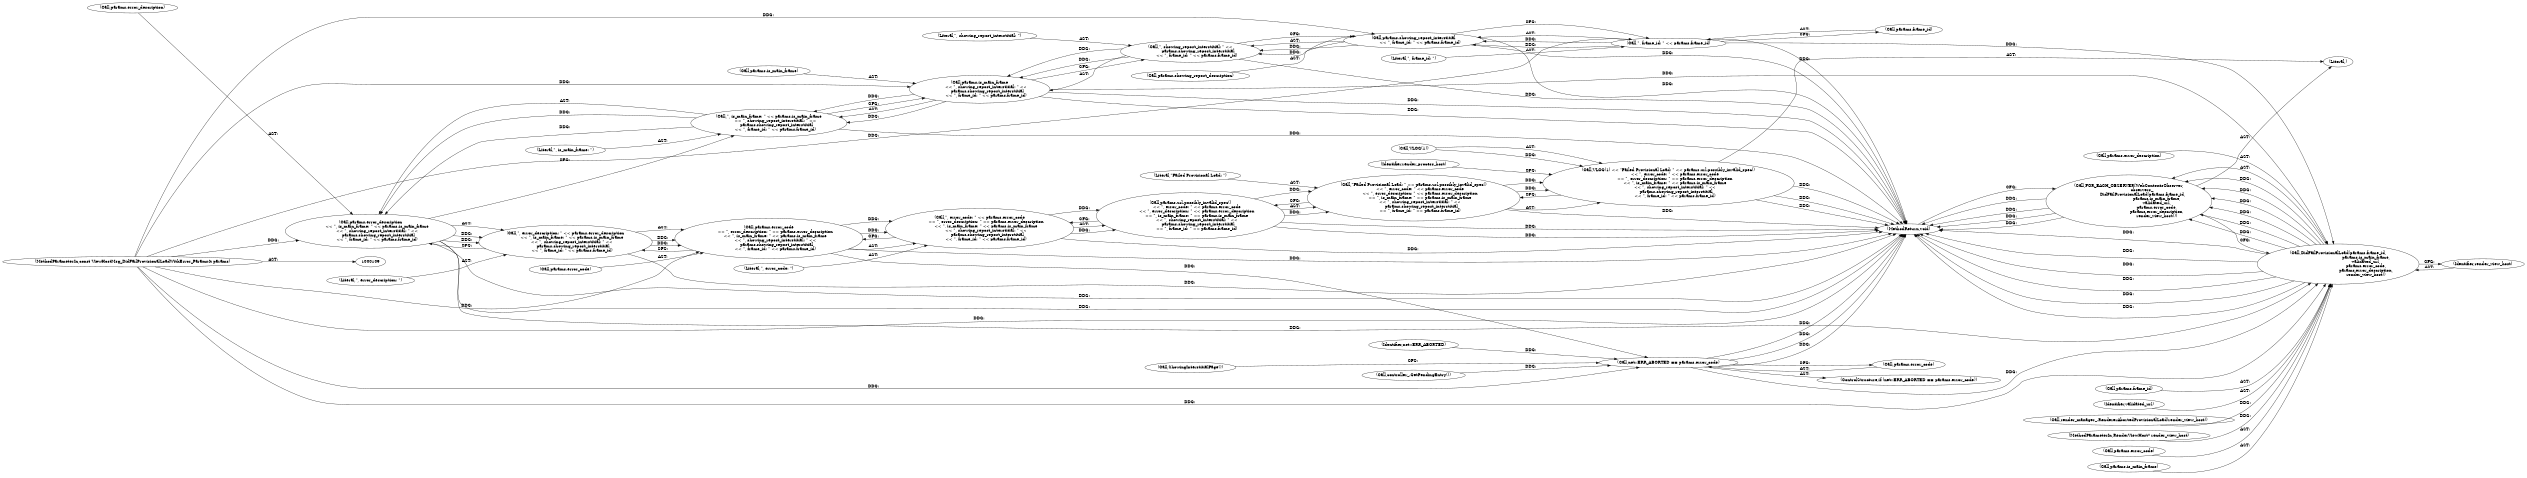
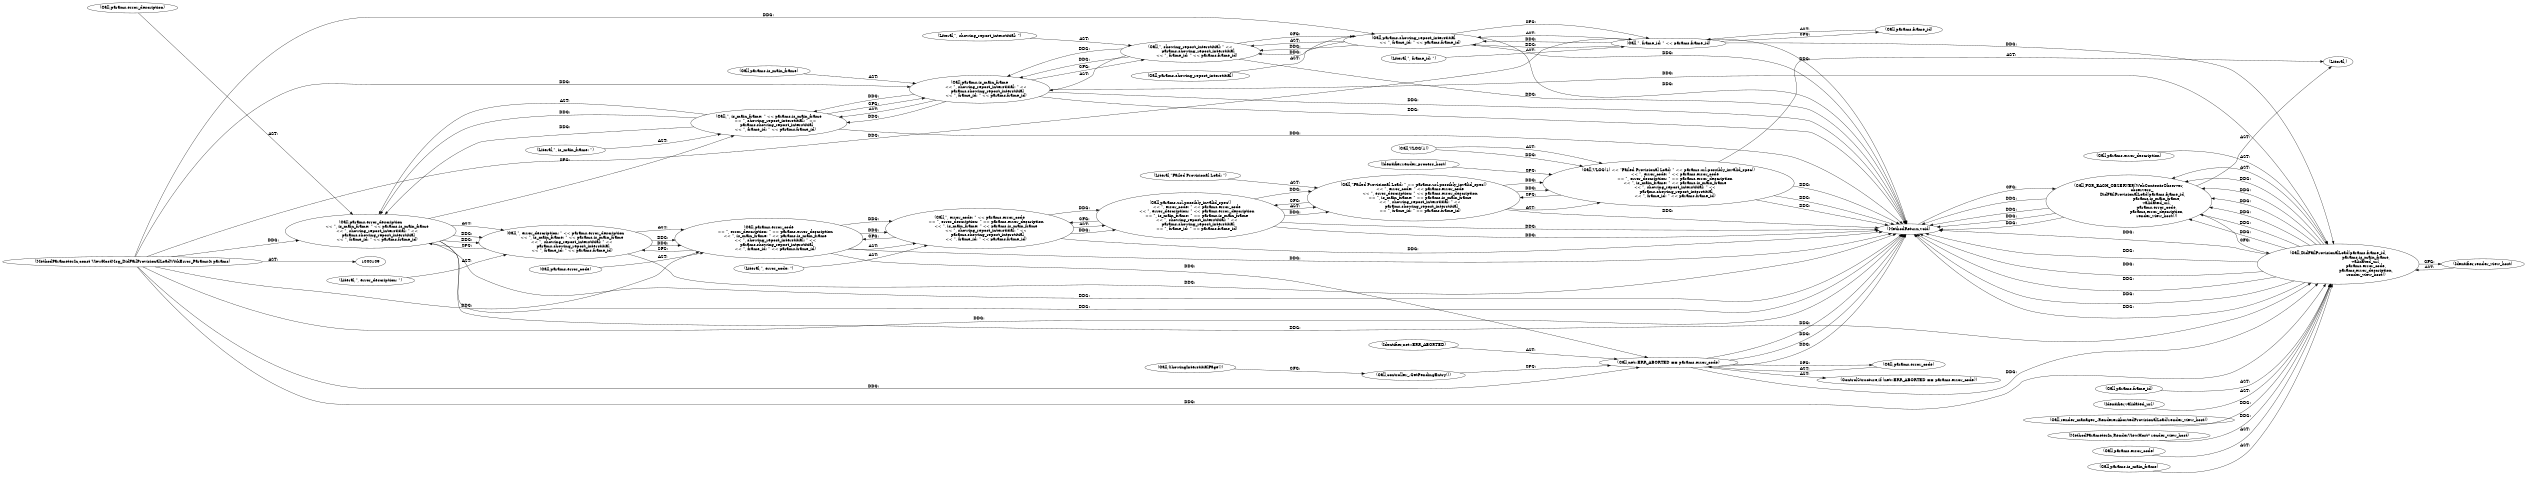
(1190, 76) -> (1190, 76)
(1531, 350) -> (1531, 350)
(1416, 364) -> (1298, 371)
(1531, 367) -> (1531, 367)
